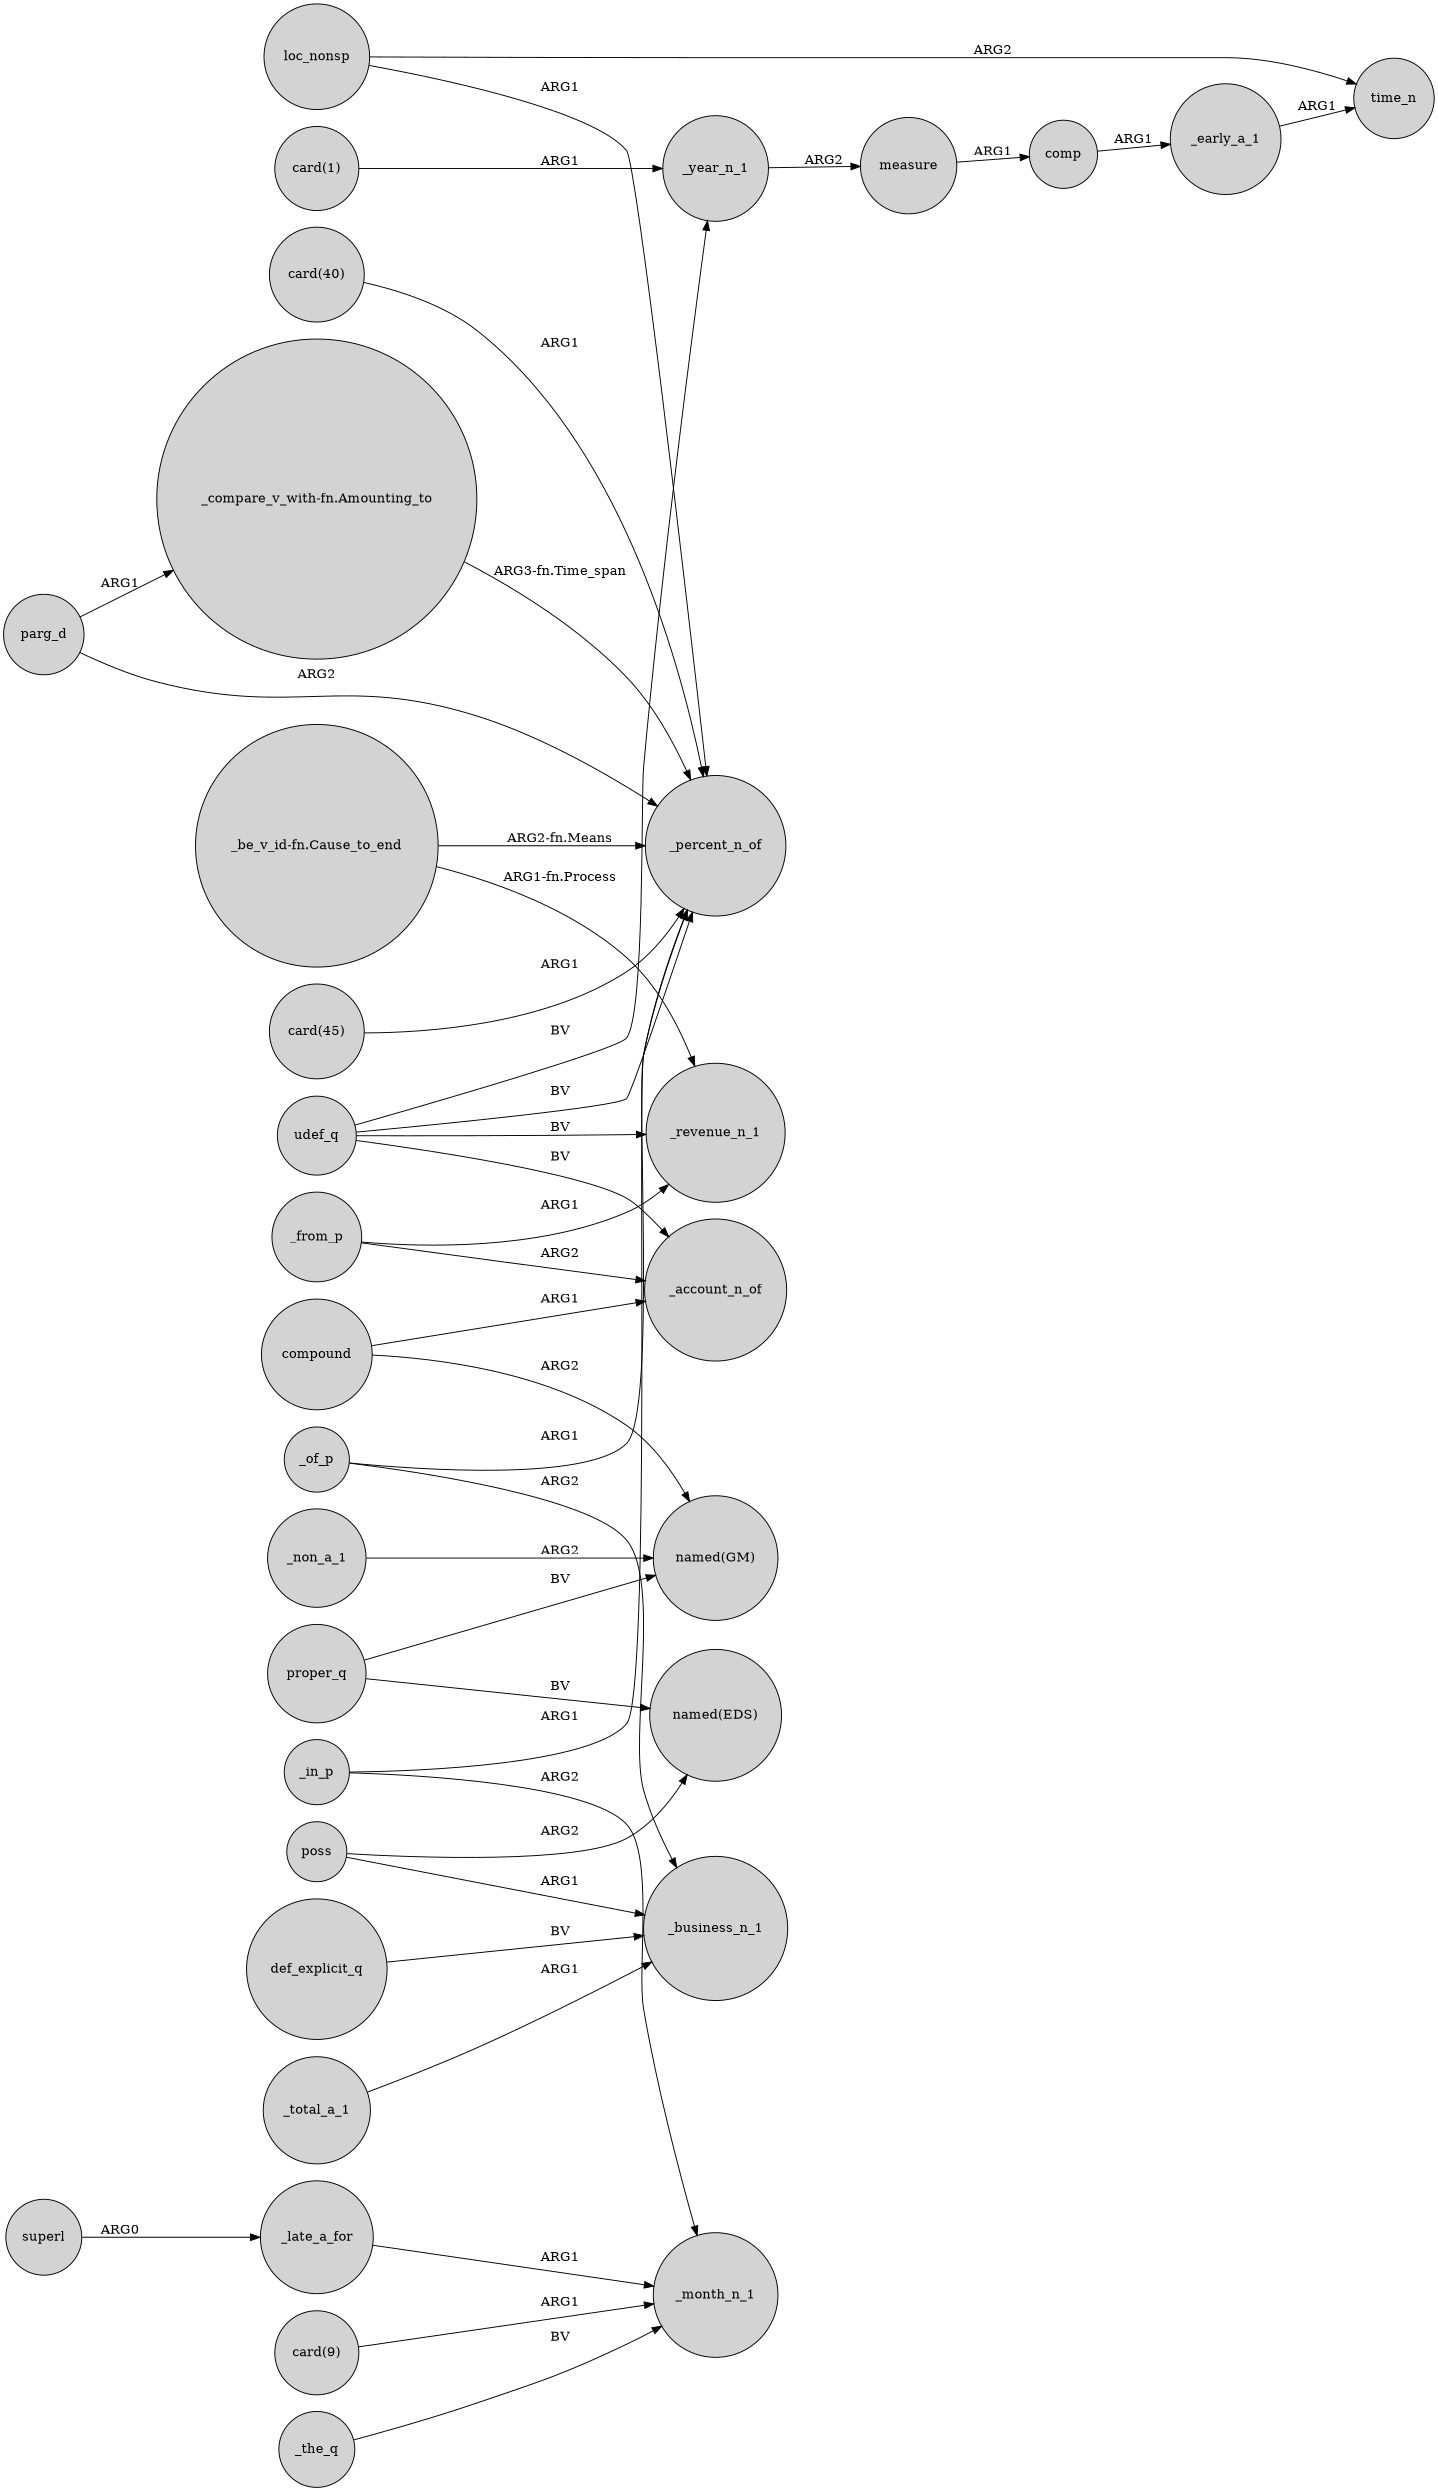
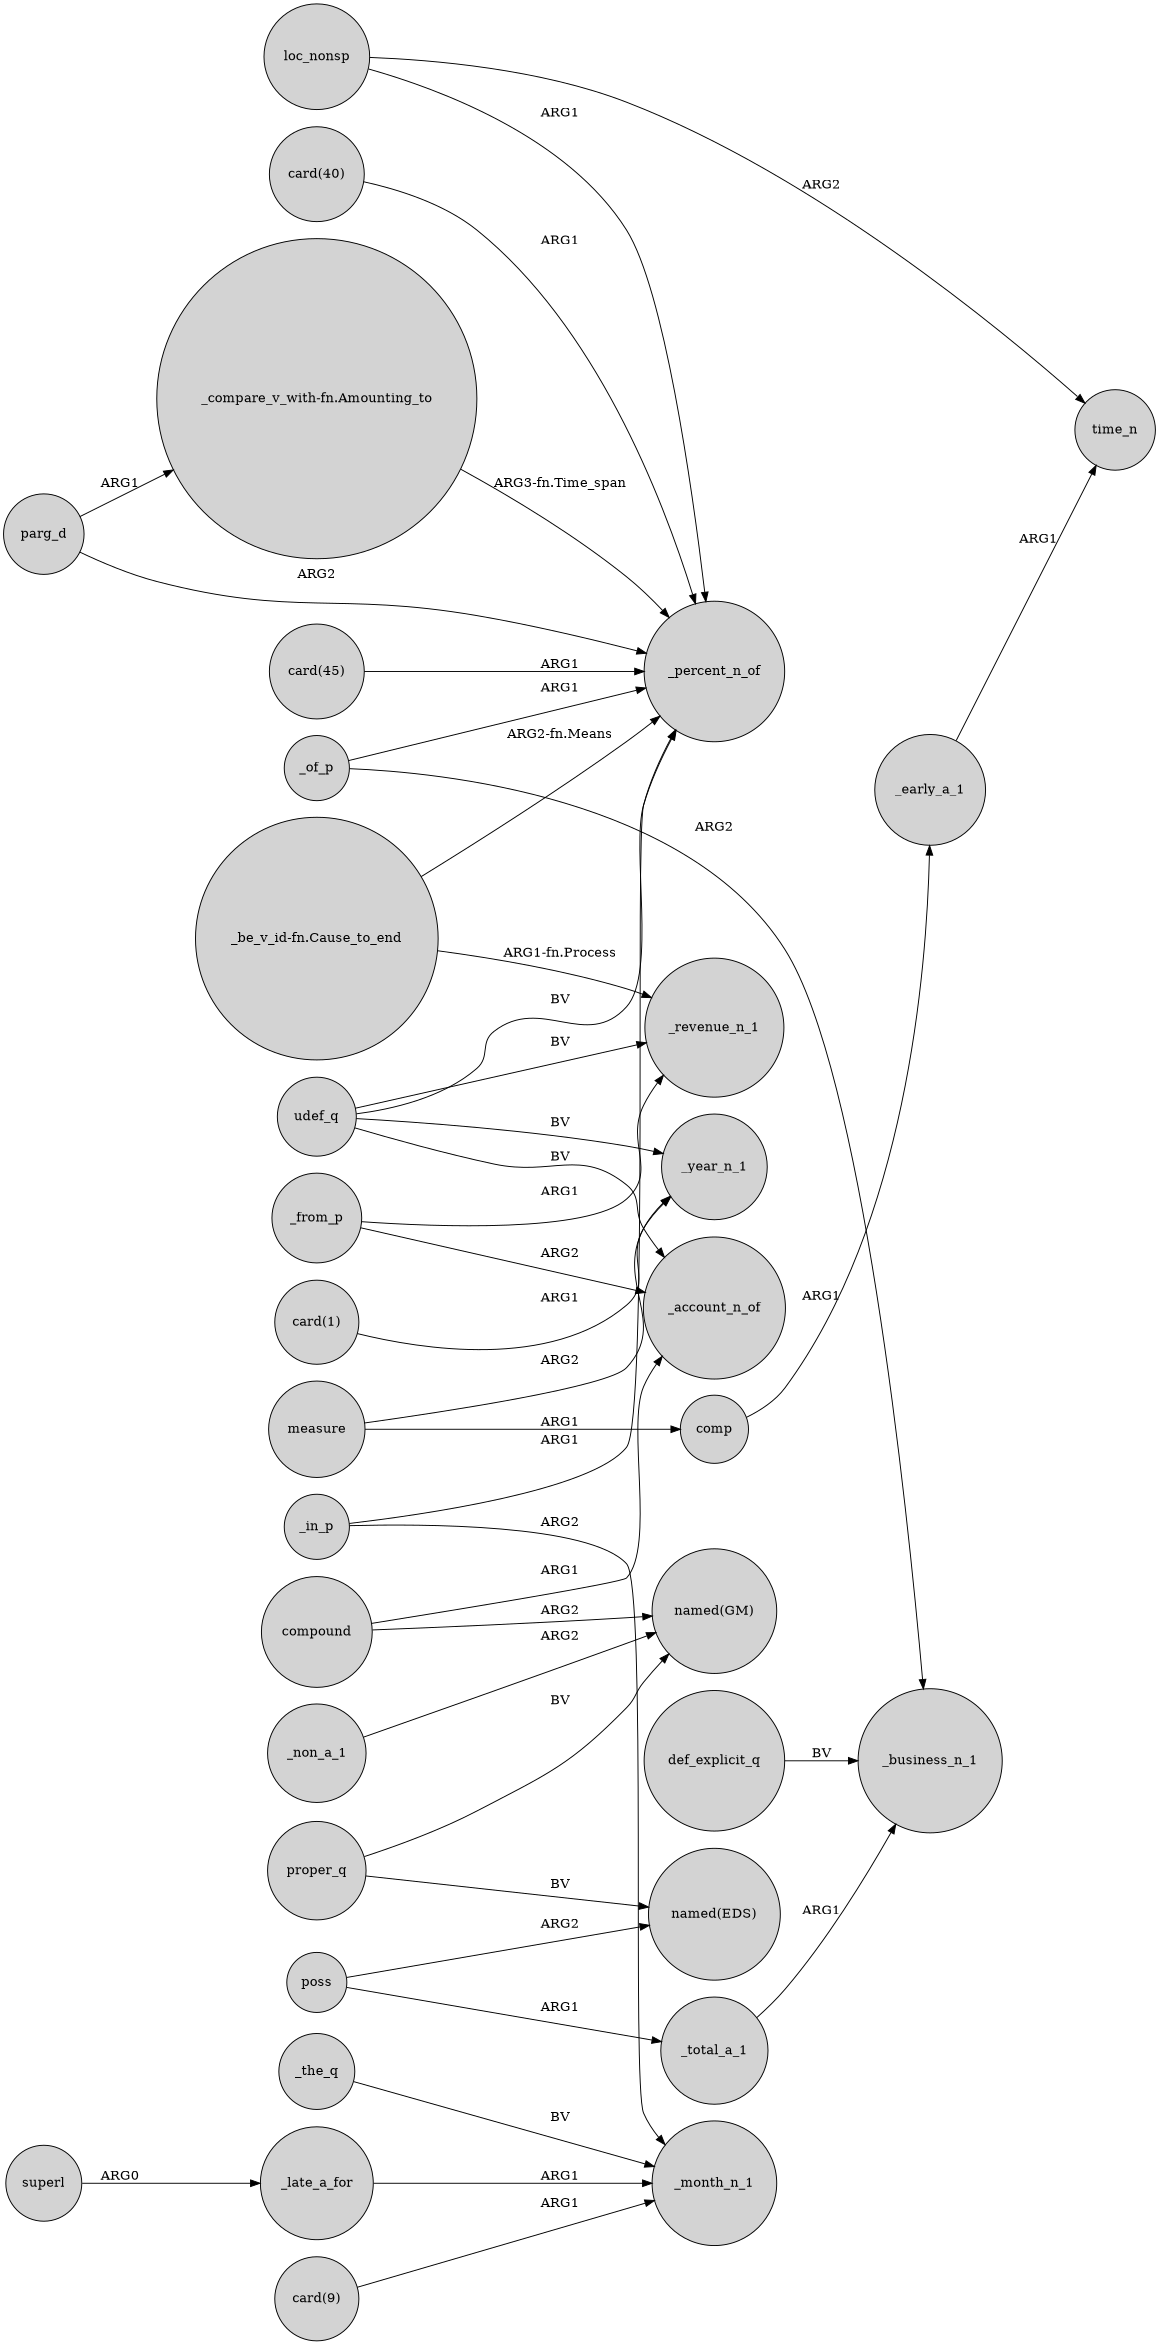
(810, 167) -> (584, 1384)
(491, 1885) -> (499, 2014)
